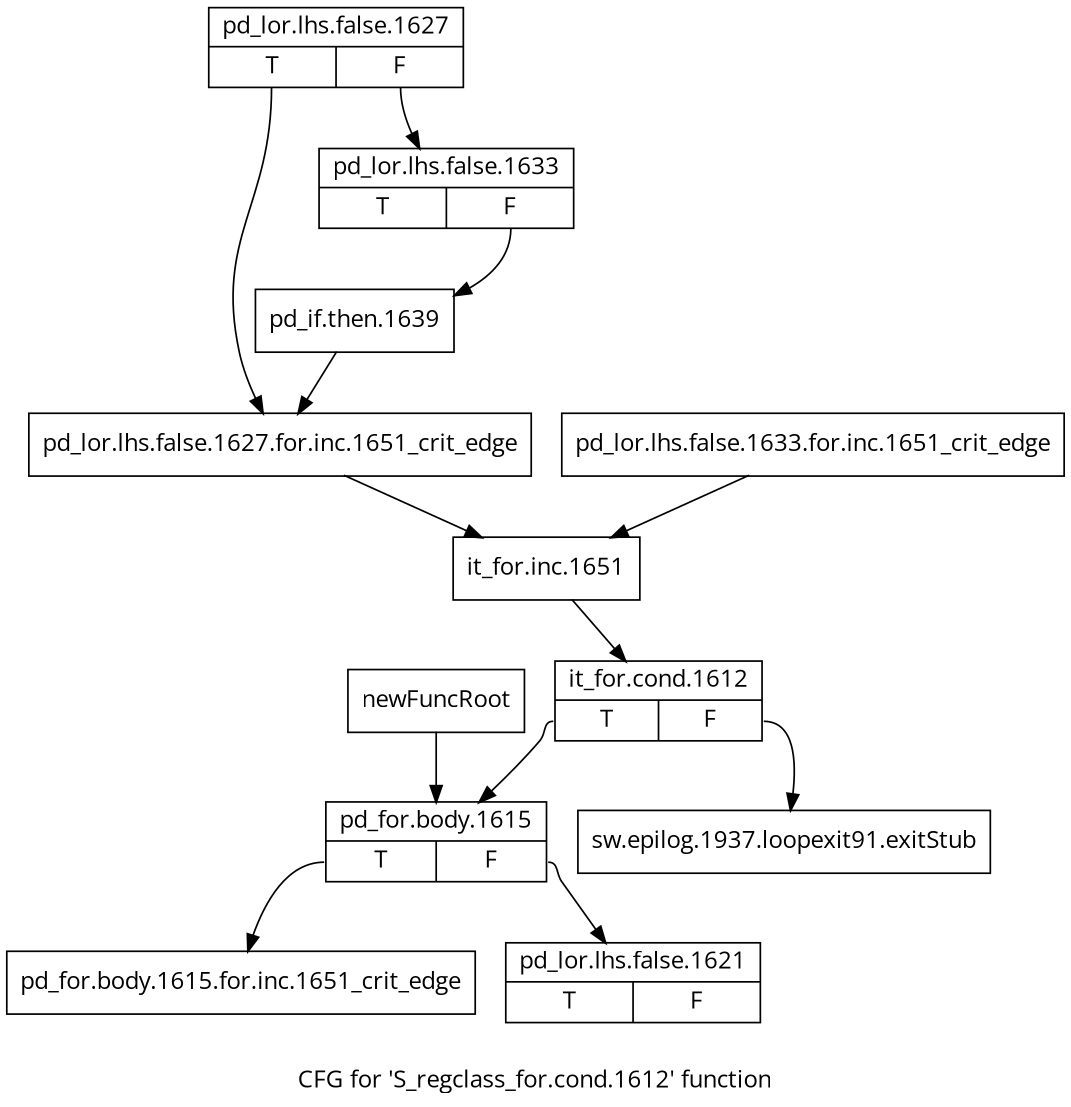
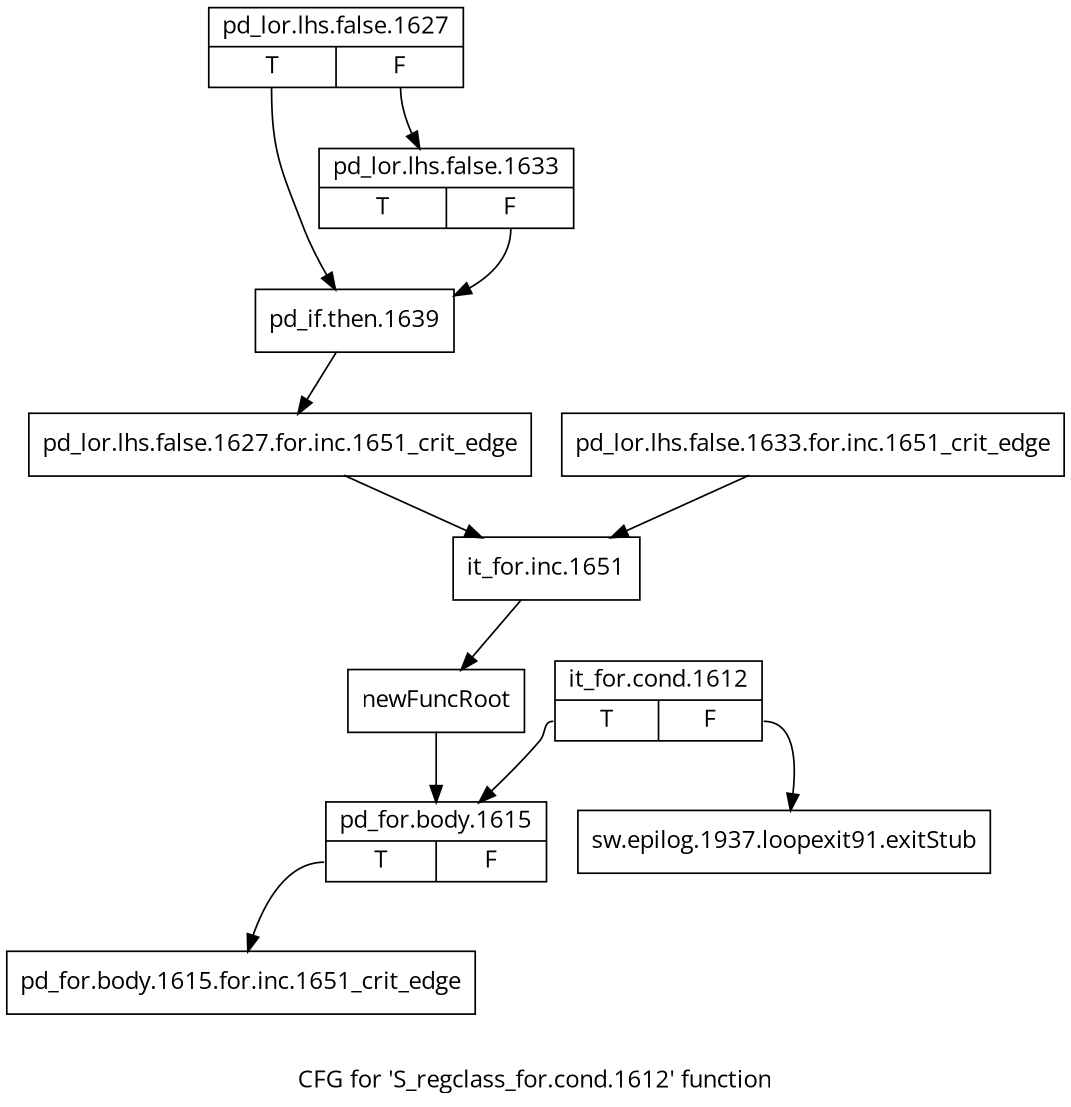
(240, 243) -> (287, 185)
(593, 624) -> (497, 628)
(633, 983) -> none
